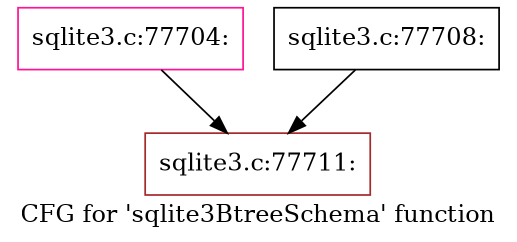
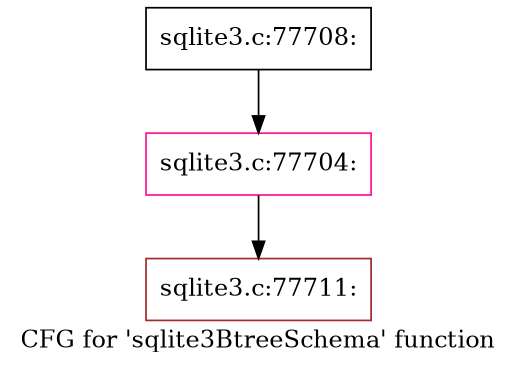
(328, 95) -> (259, 93)
